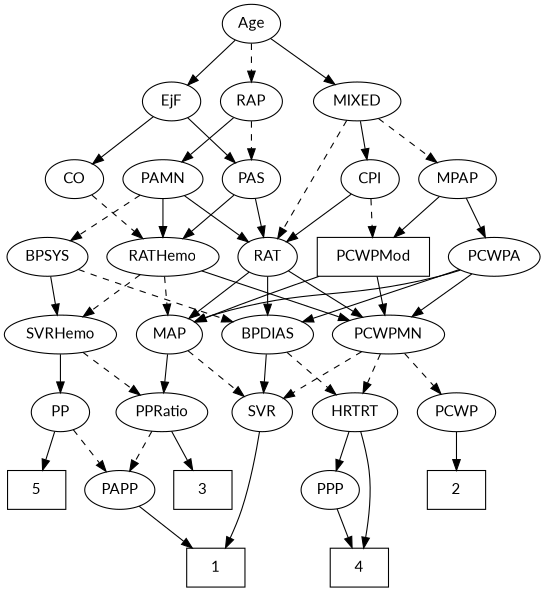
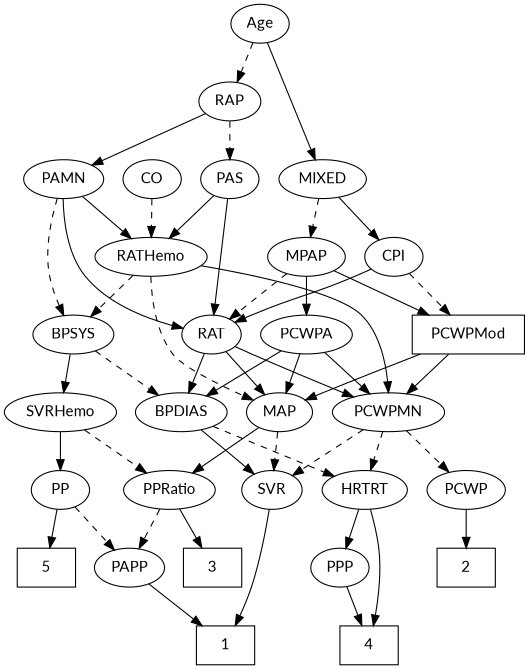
(172, 101) -> none
(315, 175) -> (262, 293)
(116, 292) -> (116, 292)
